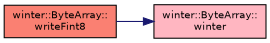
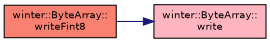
(210, 21) -> (210, 21)
